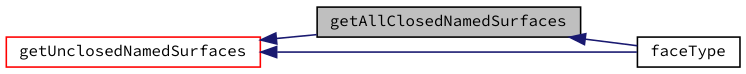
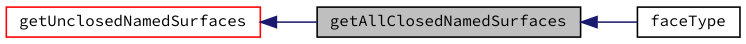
(457, 52) -> none
